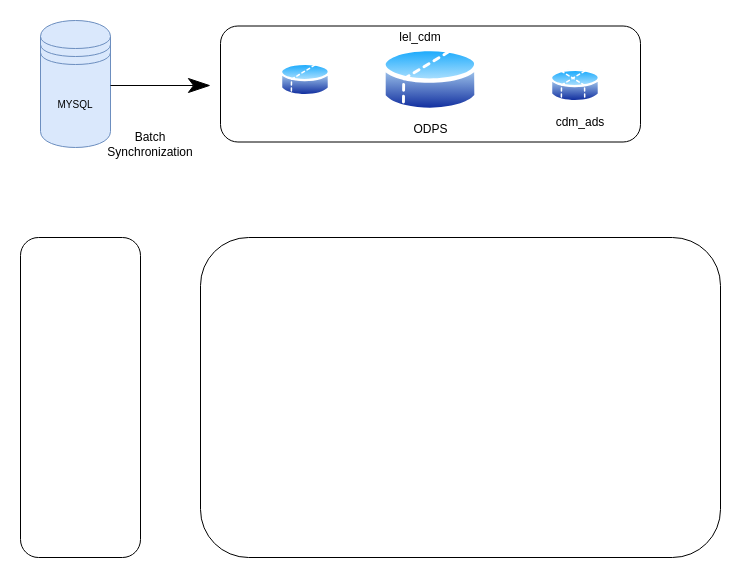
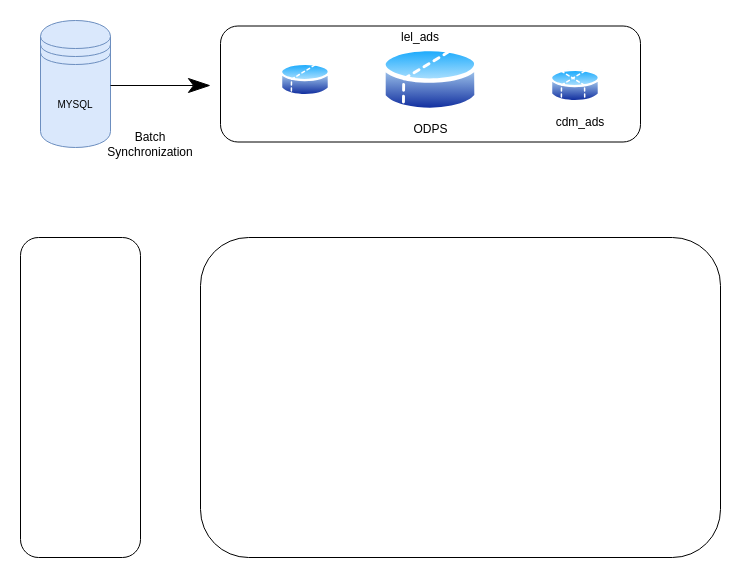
(421, 38) -> (421, 38)
